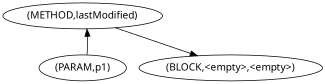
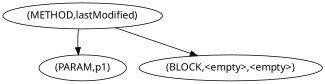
(88, 46) -> (78, 38)
